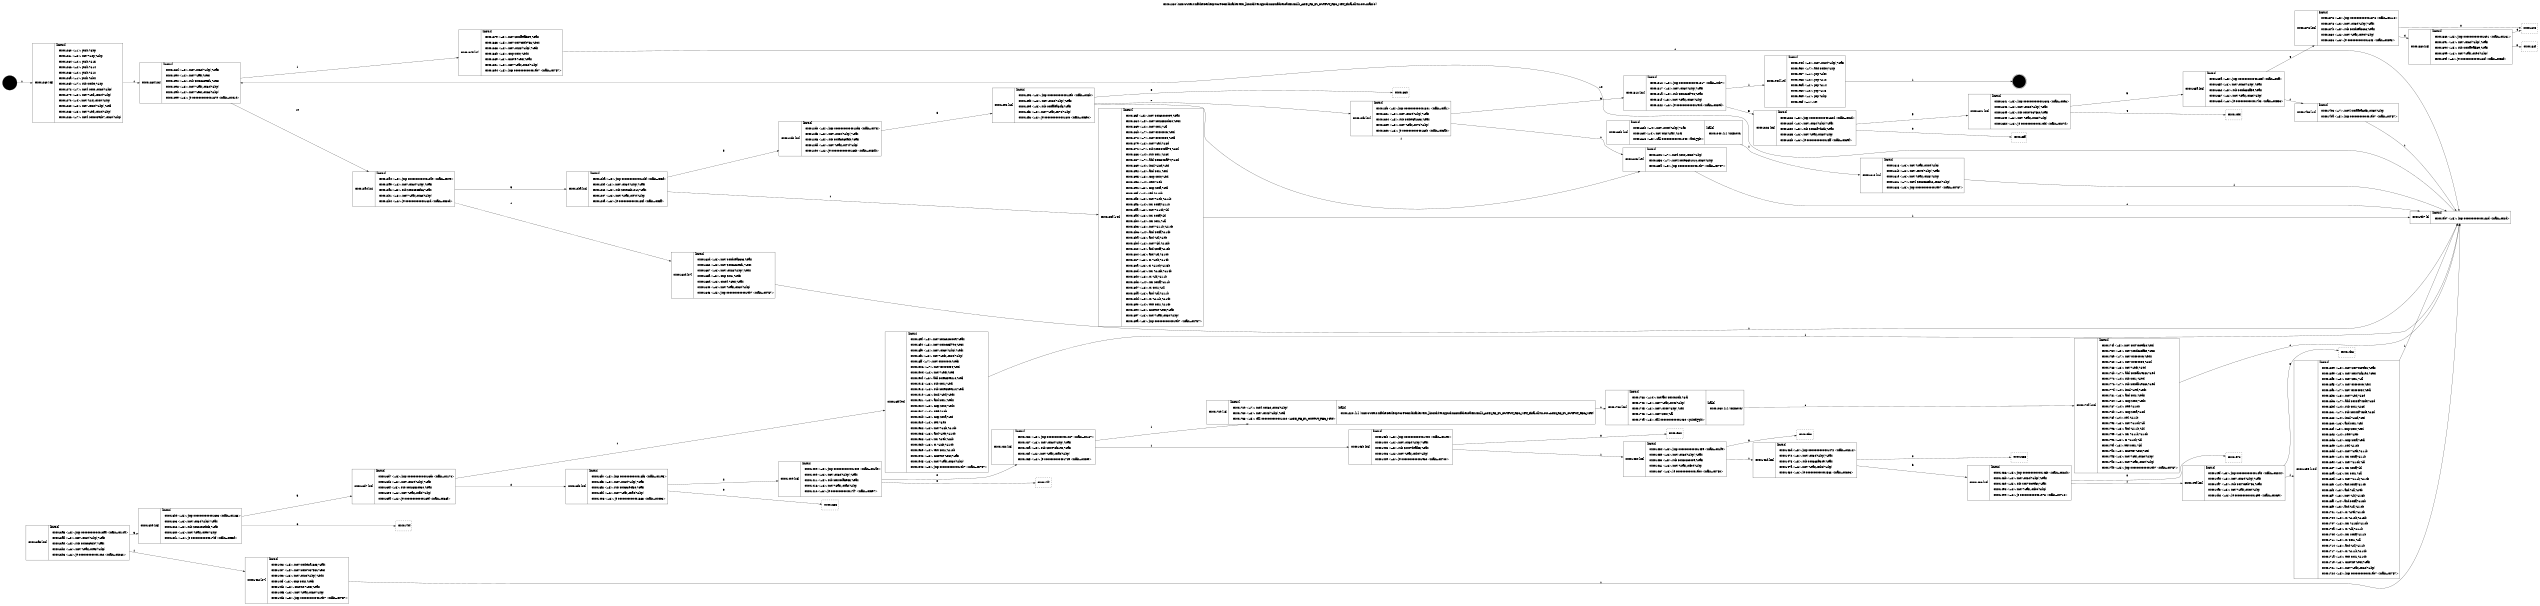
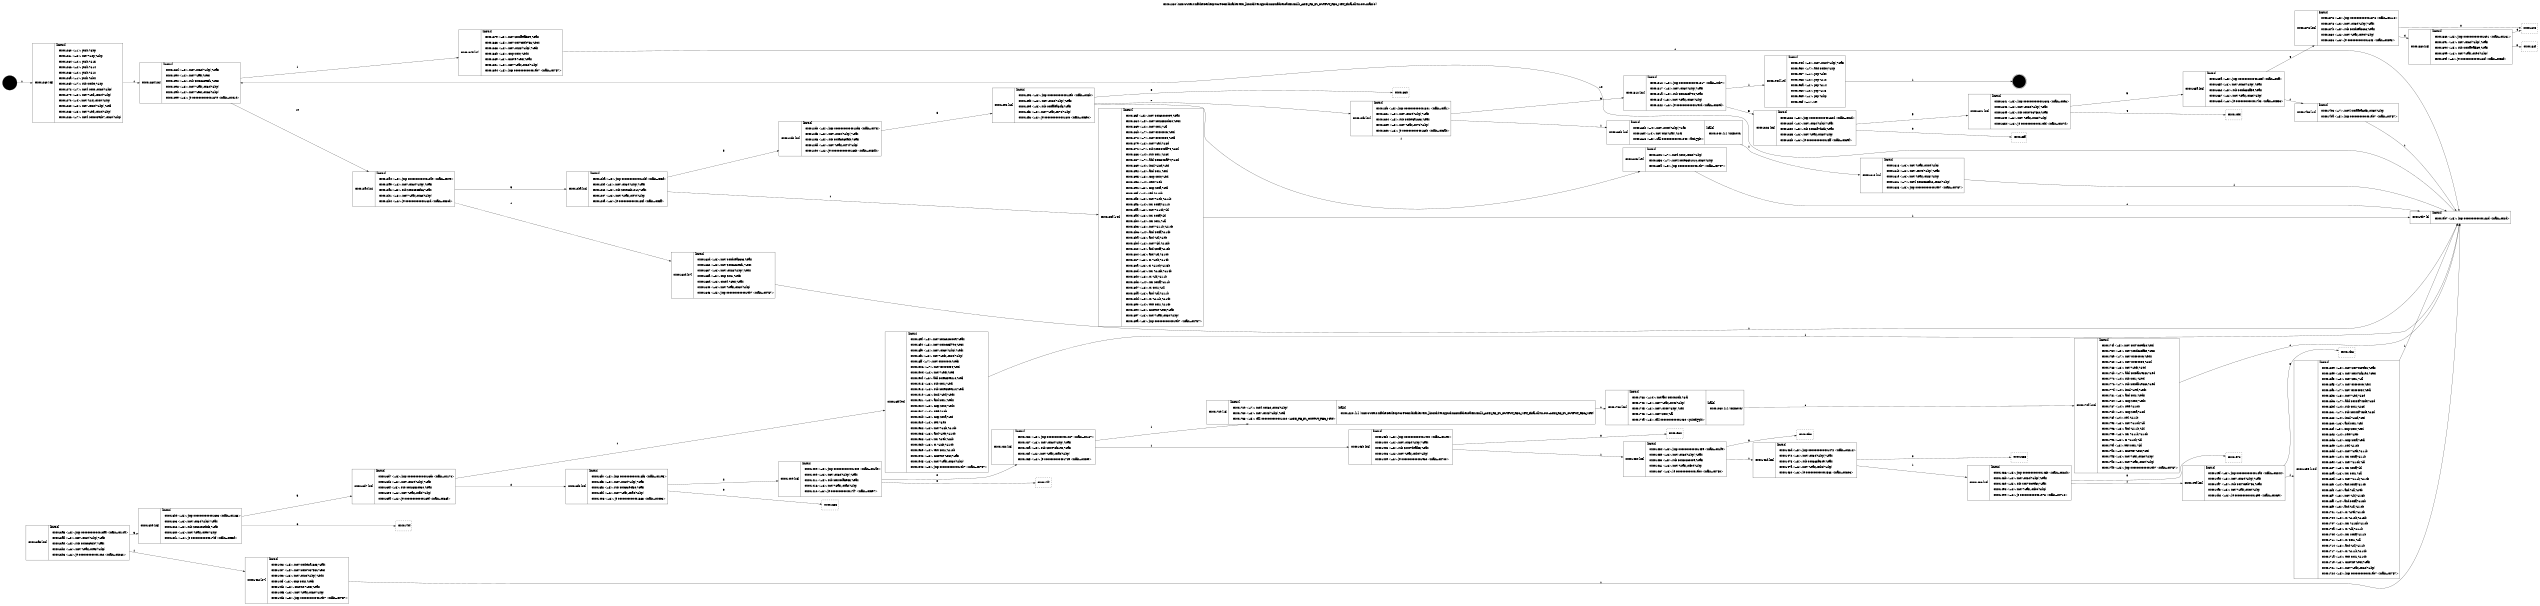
(1539, 133) -> (1528, 124)
(1912, 465) -> (1912, 465)
